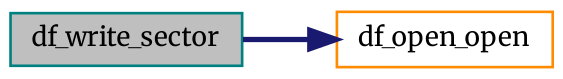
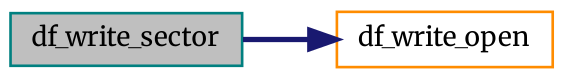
(445, 39) -> (445, 39)
